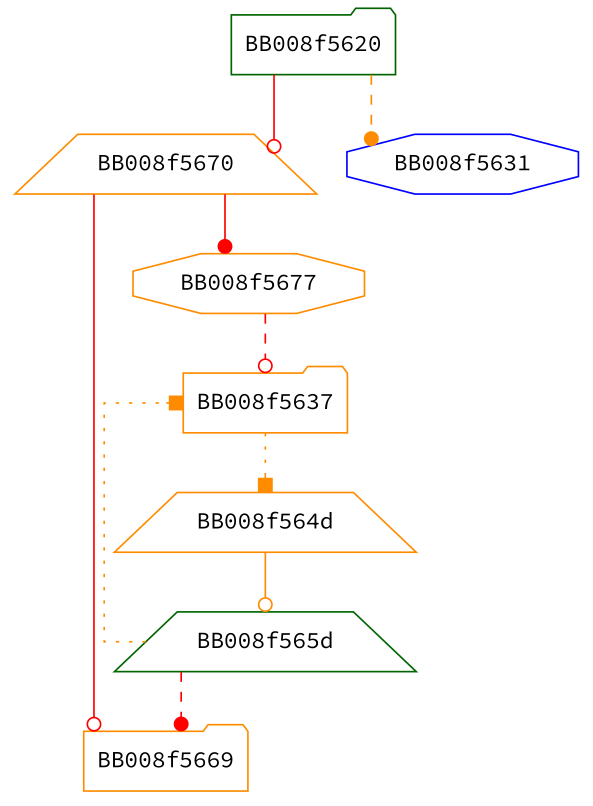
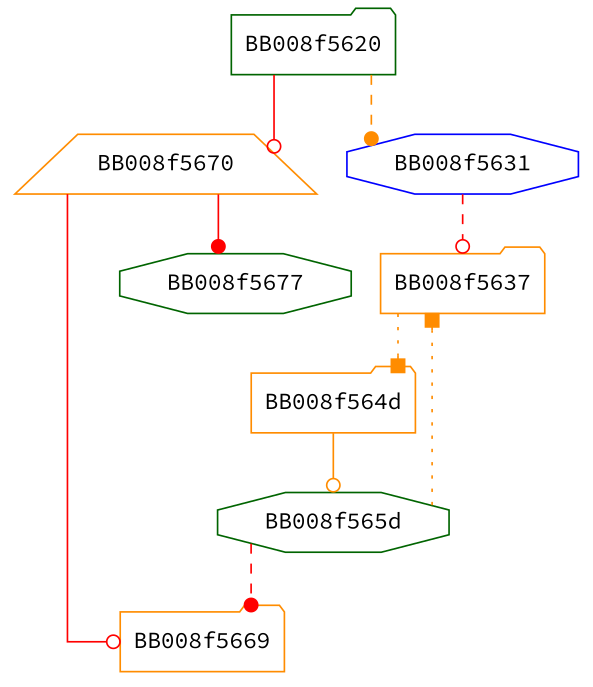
(249, 284) -> (235, 284)
(265, 336) -> (463, 217)
(265, 522) -> (333, 403)
(265, 642) -> (333, 522)
